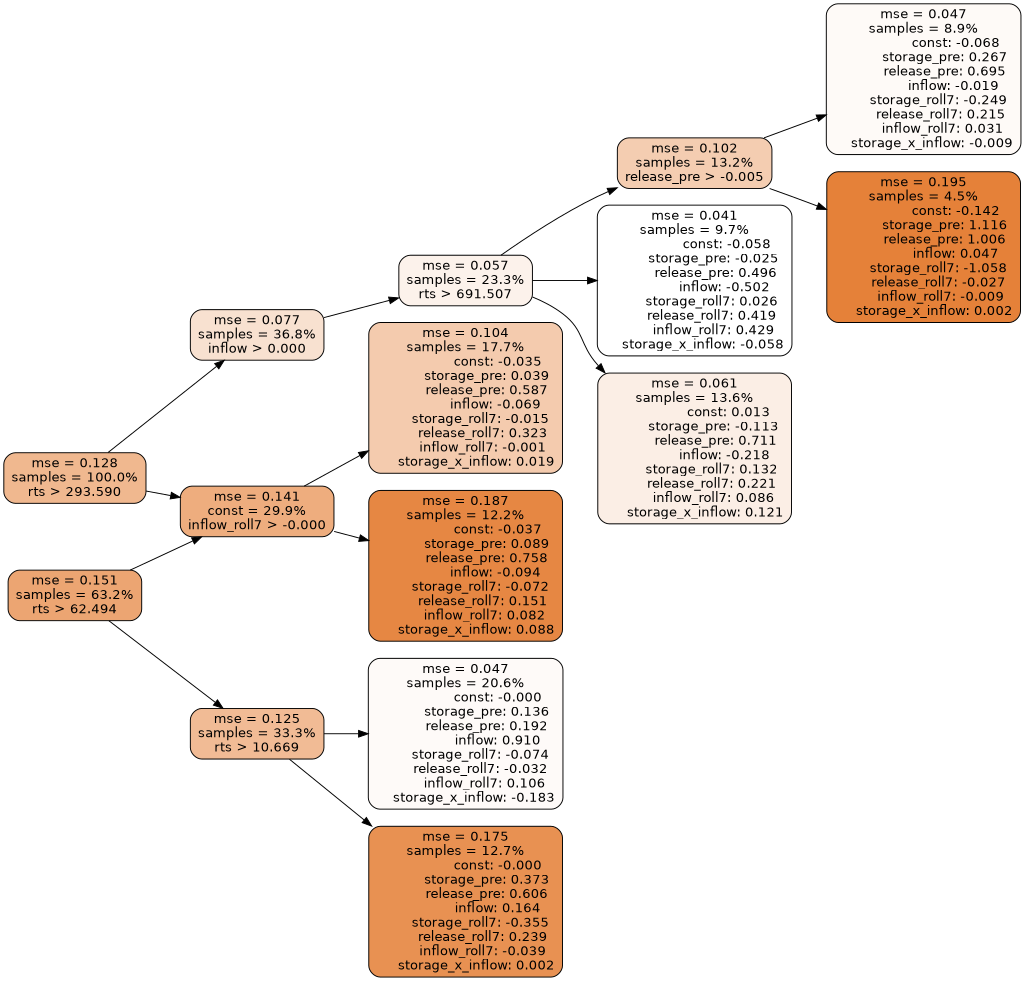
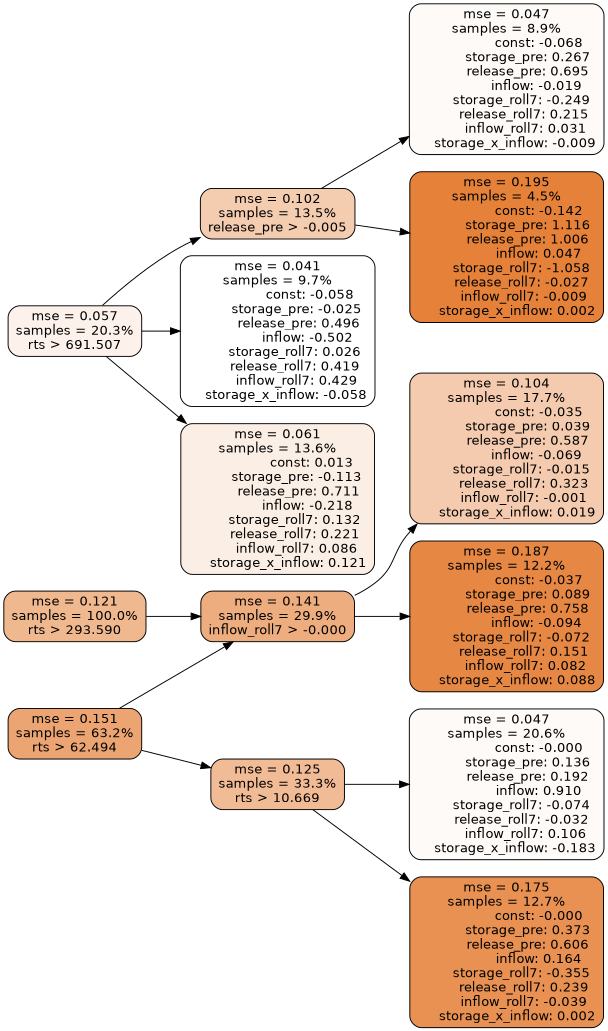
(695, 163) -> (278, 214)
(466, 281) -> (75, 331)
(257, 335) -> none
(75, 478) -> (75, 616)
(257, 511) -> (278, 616)
